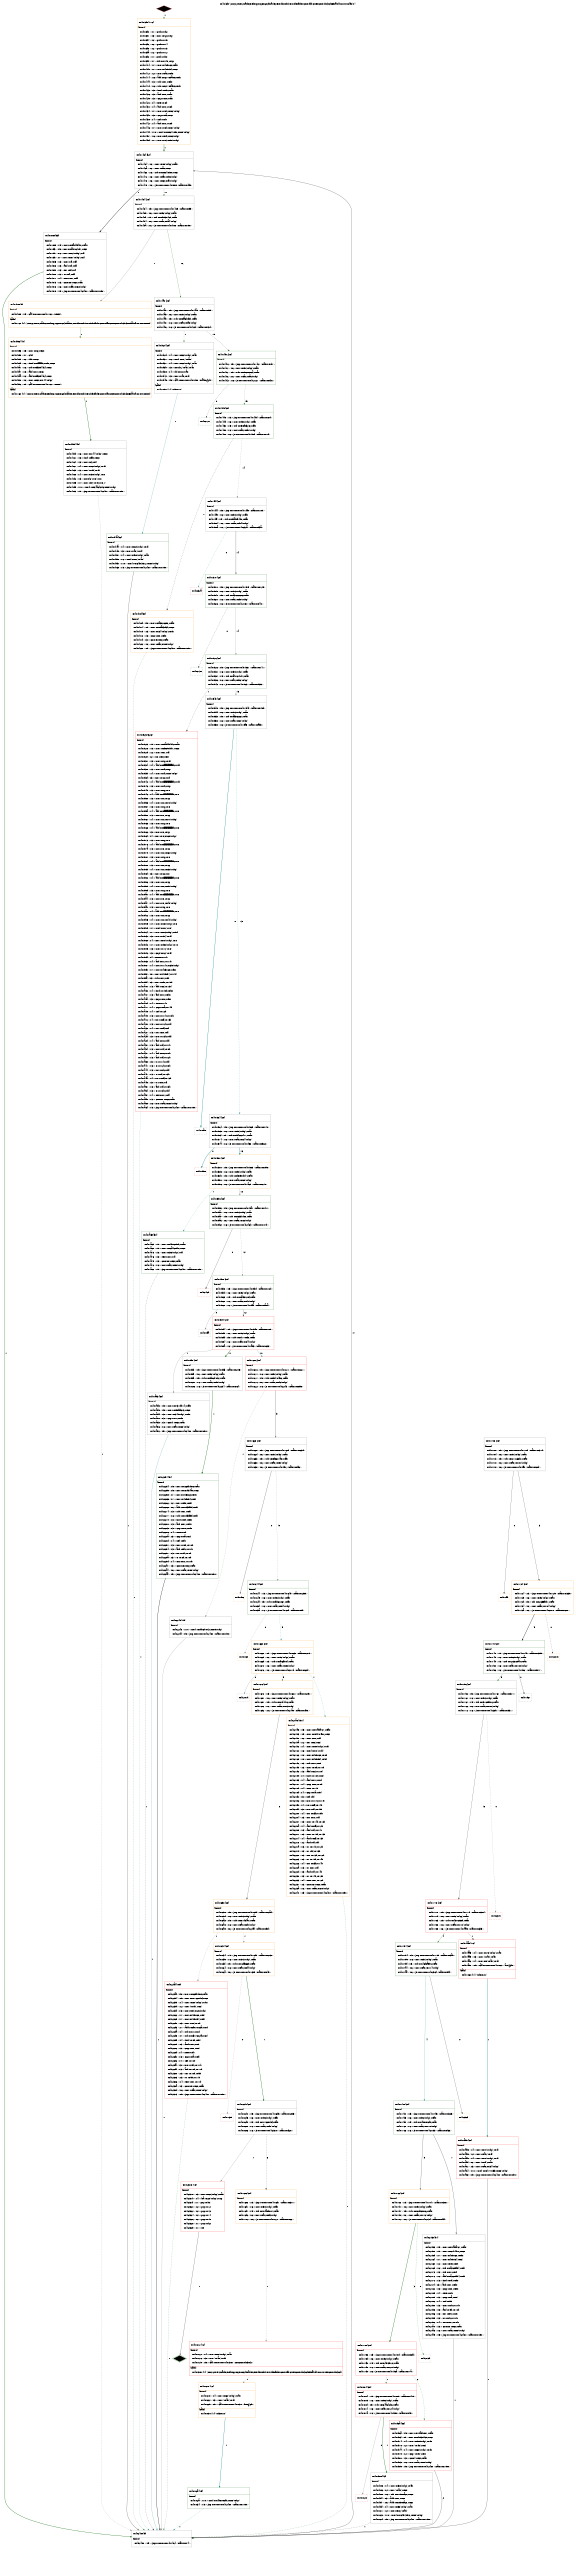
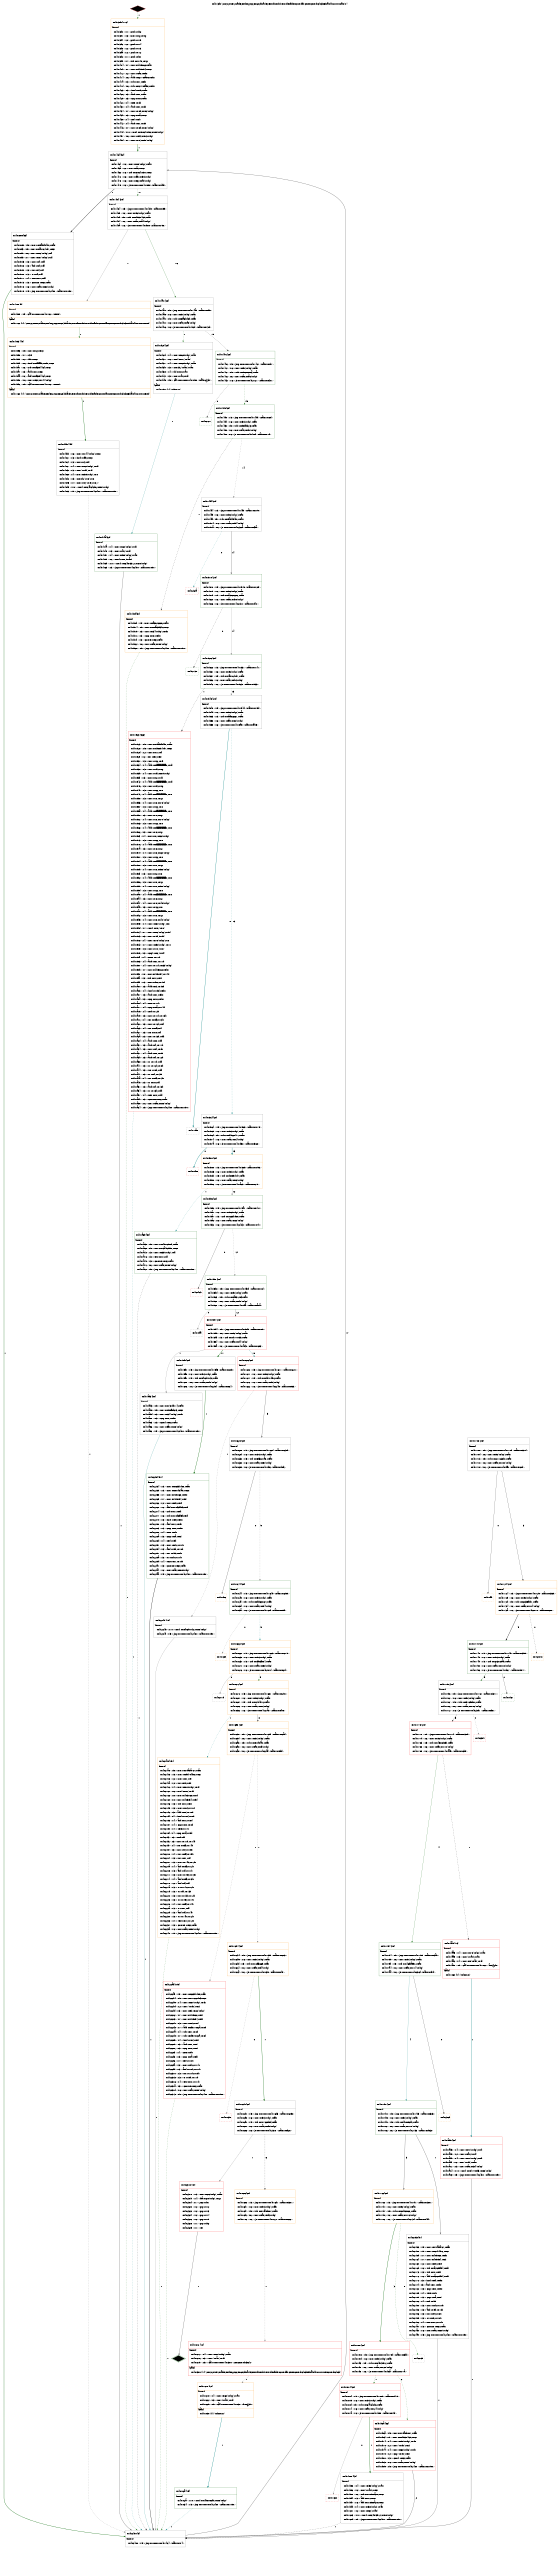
(320, 1694) -> (218, 1734)
